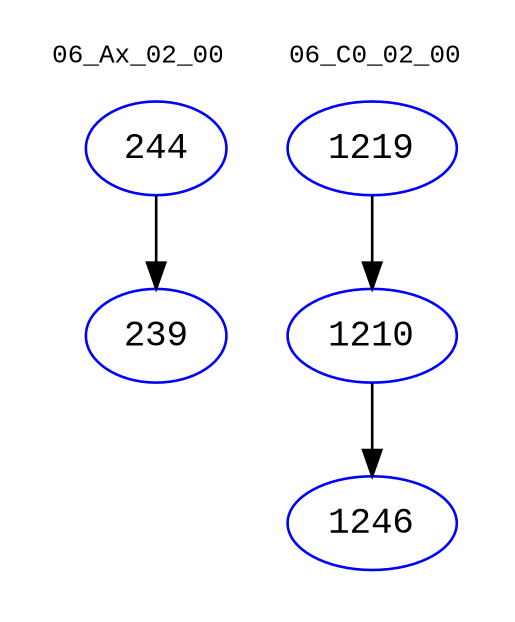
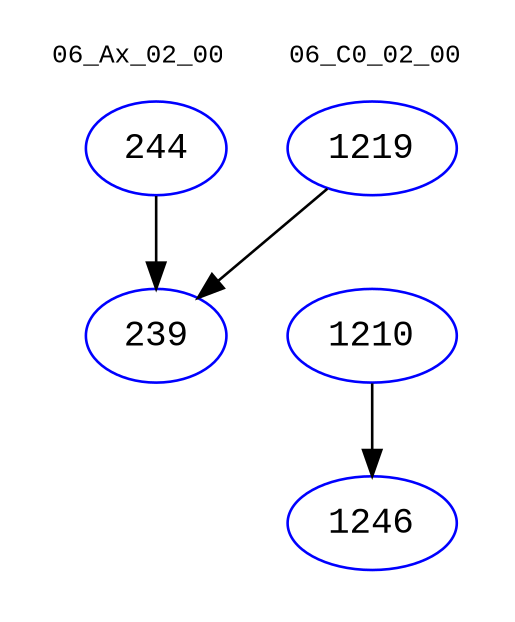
(372, 229) -> (284, 225)
